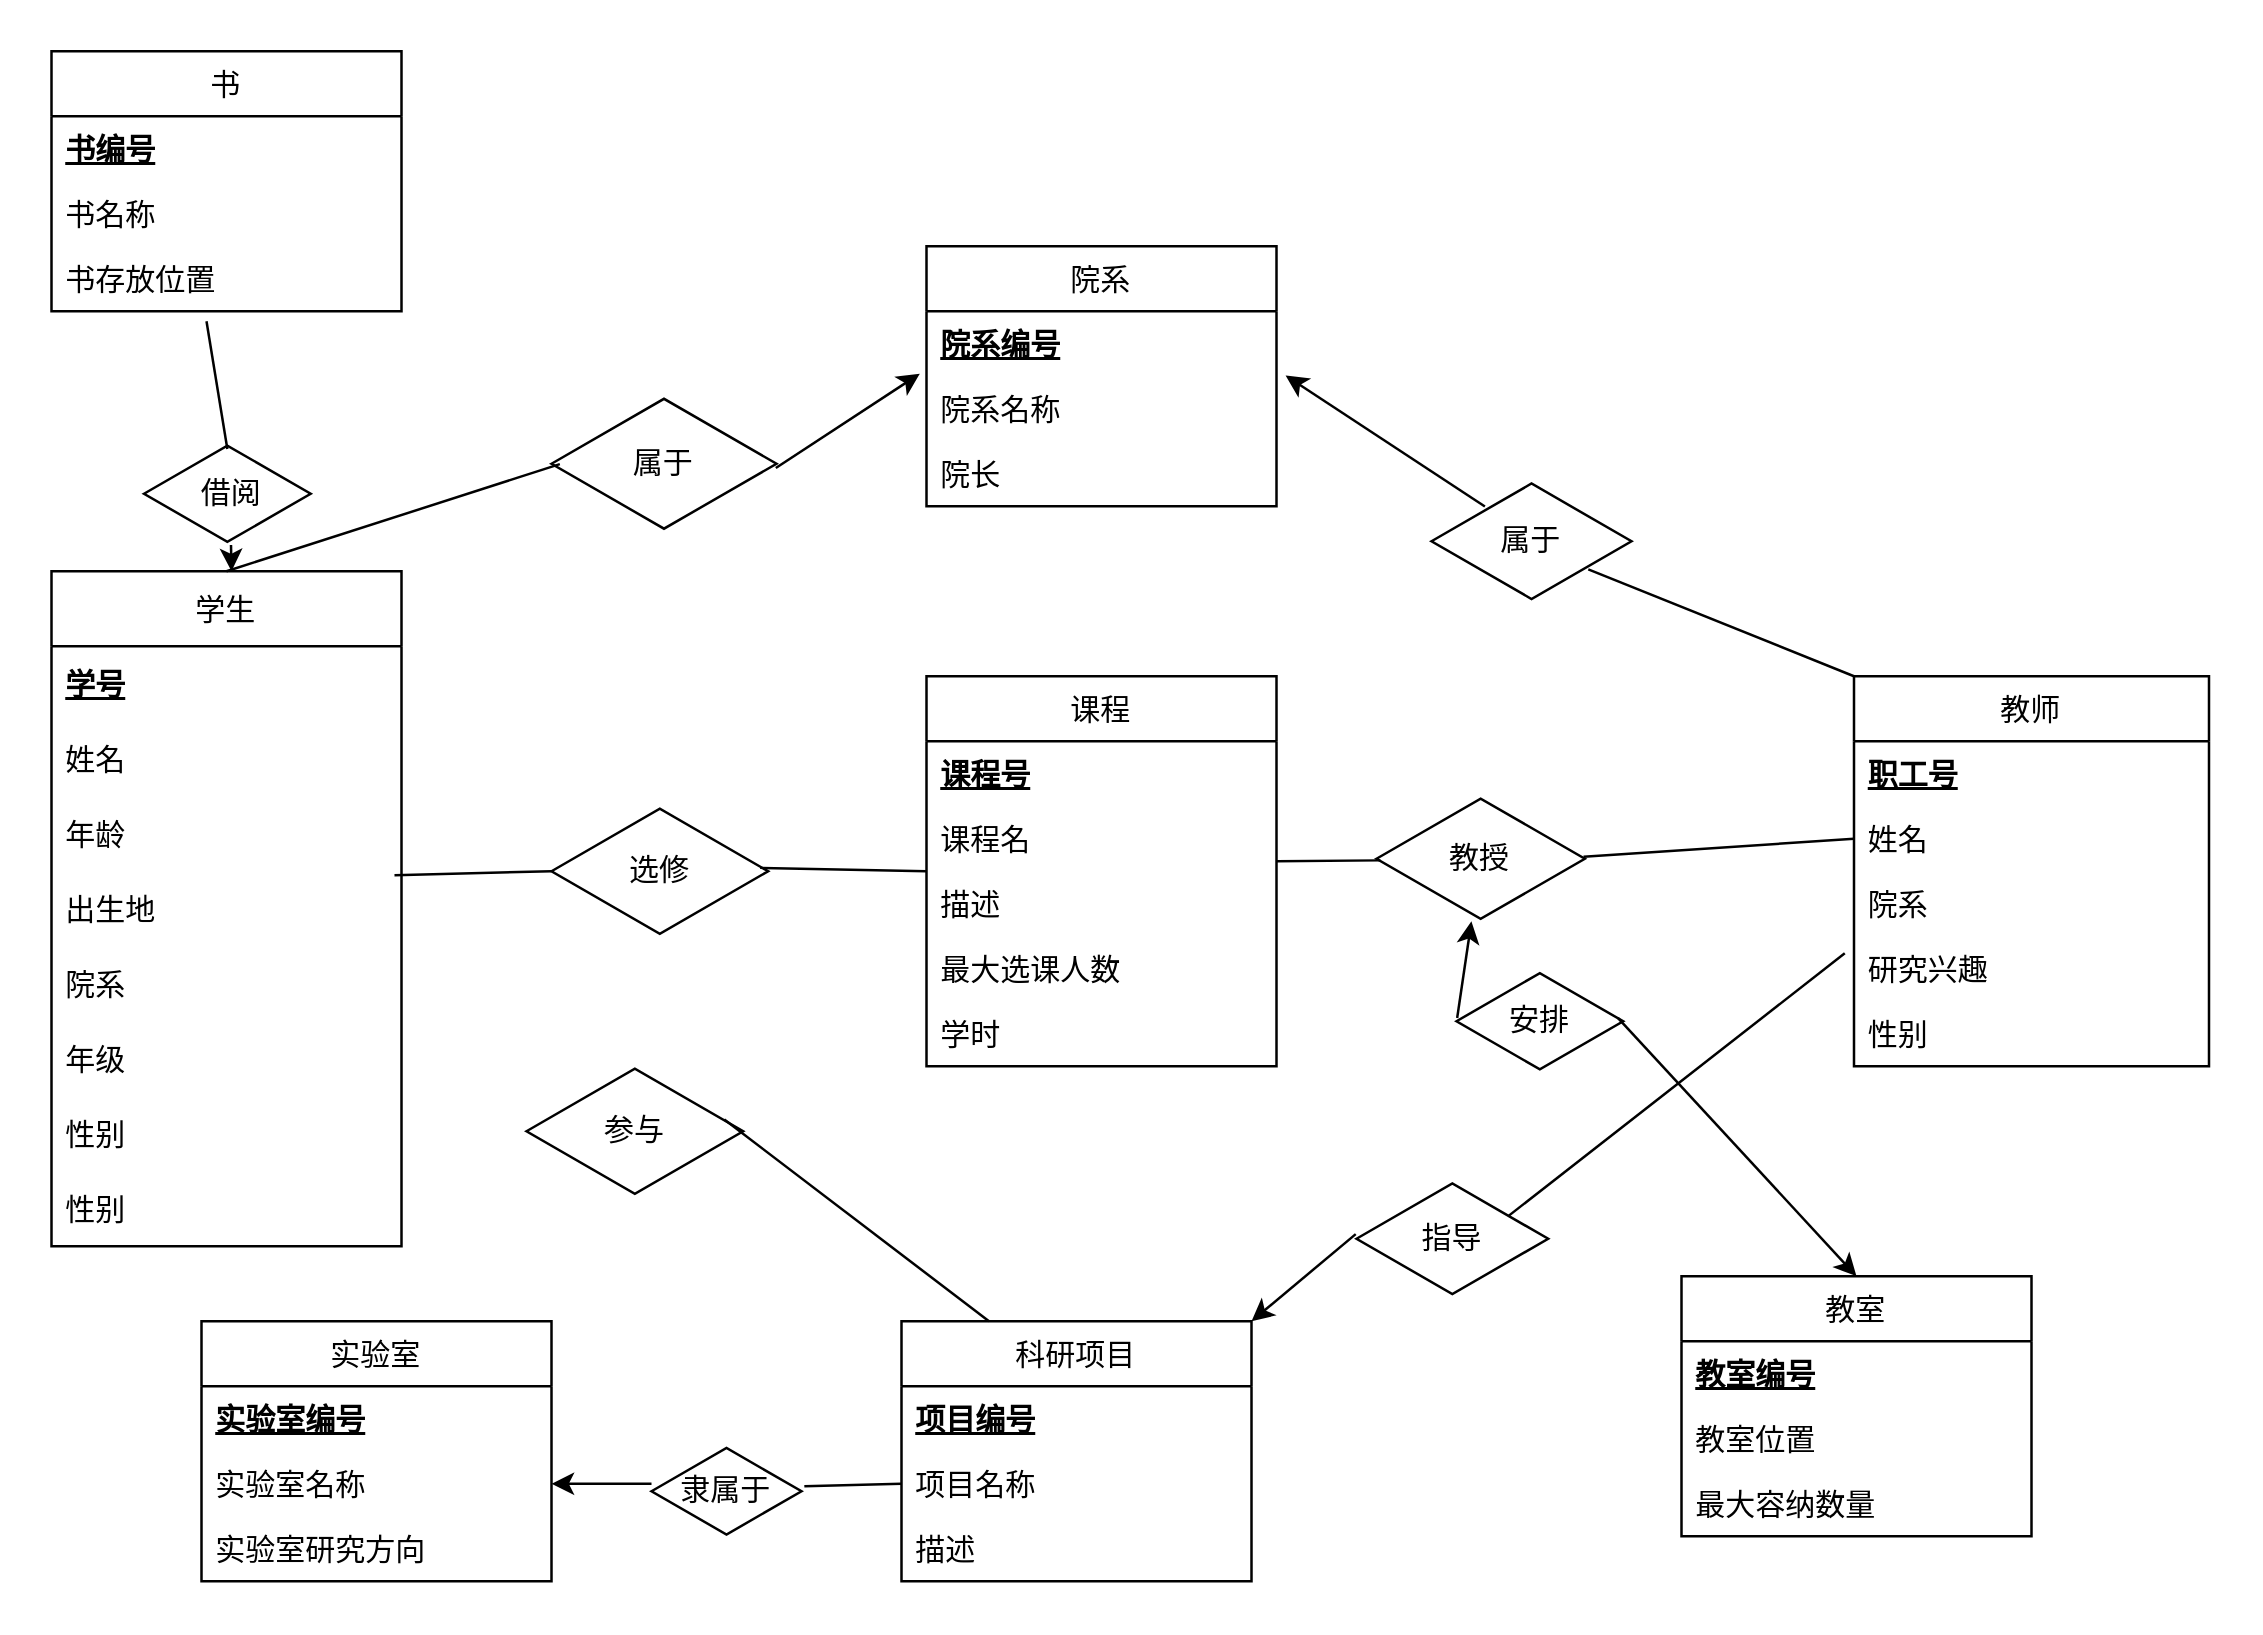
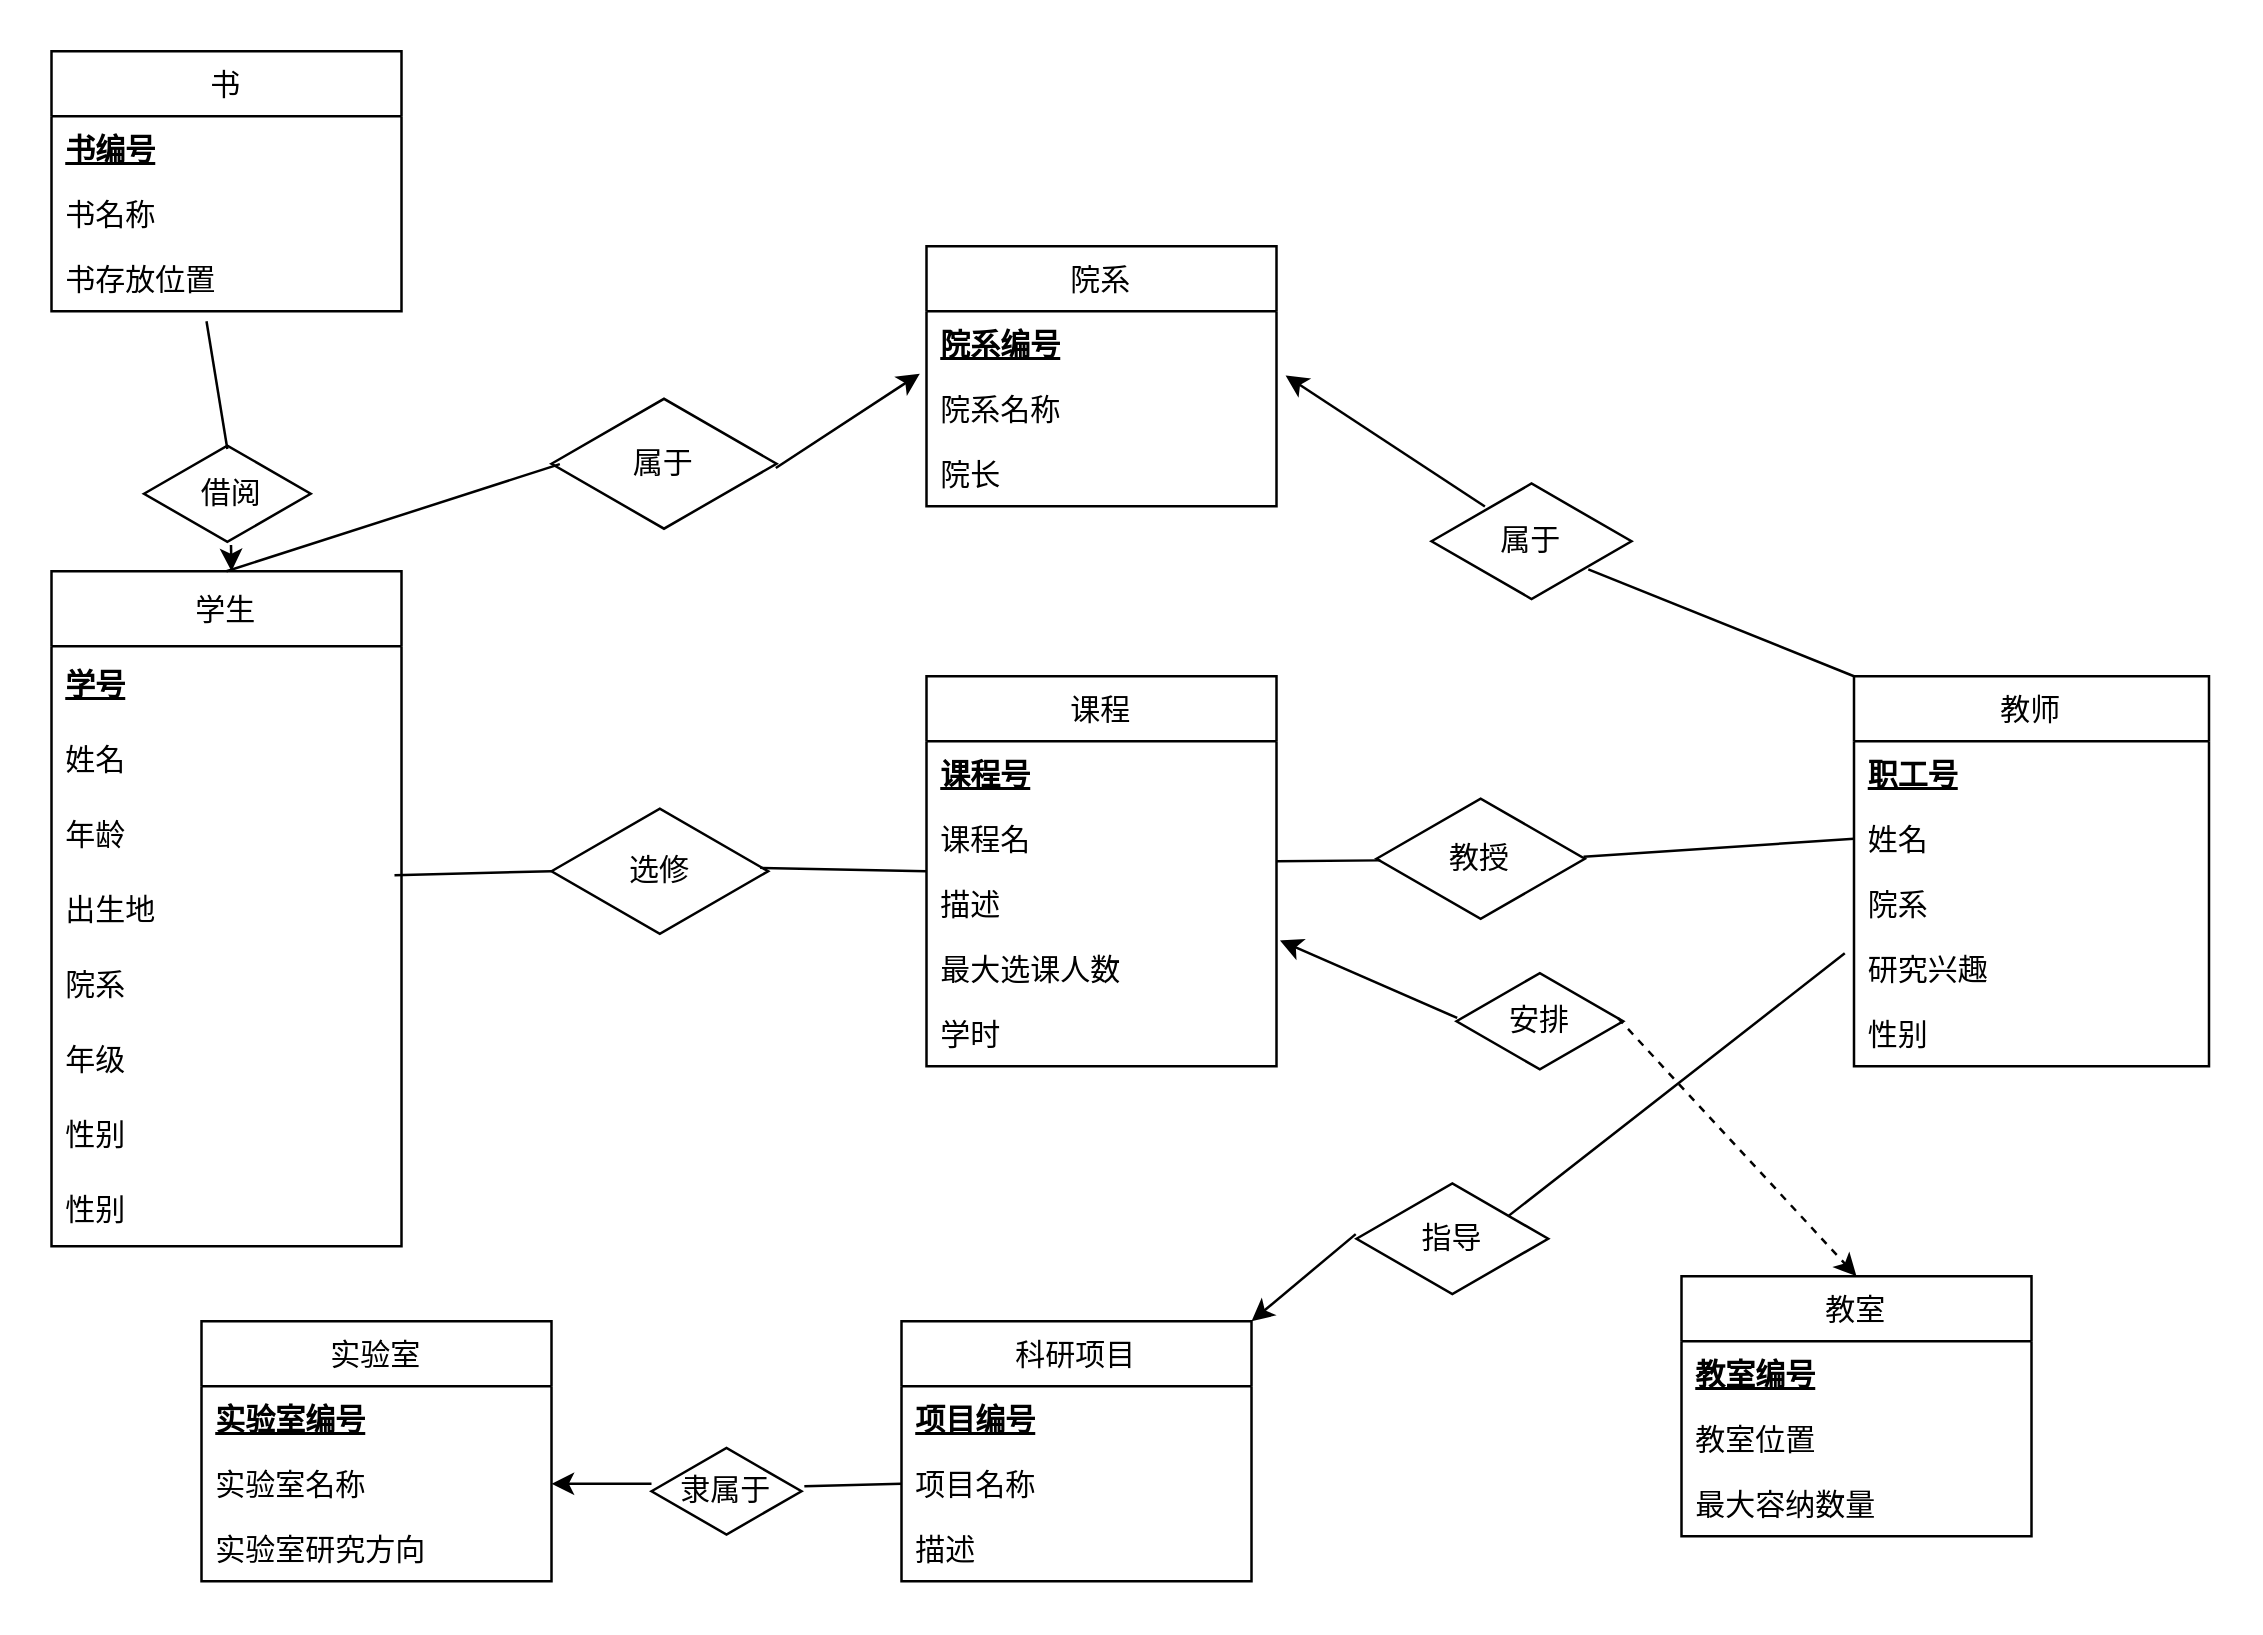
(1463, 978) -> (1376, 983)
(635, 1131) -> none
(1761, 1173) -> (1761, 1173)
(854, 1219) -> none
